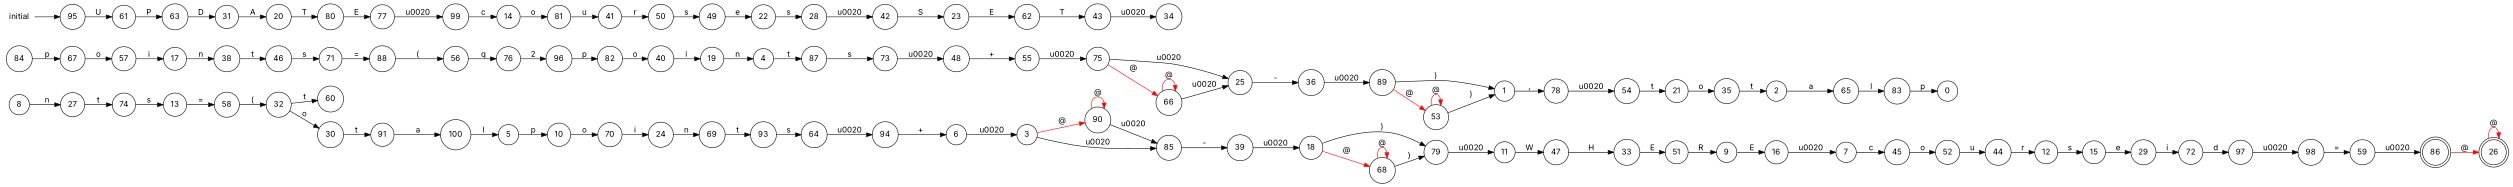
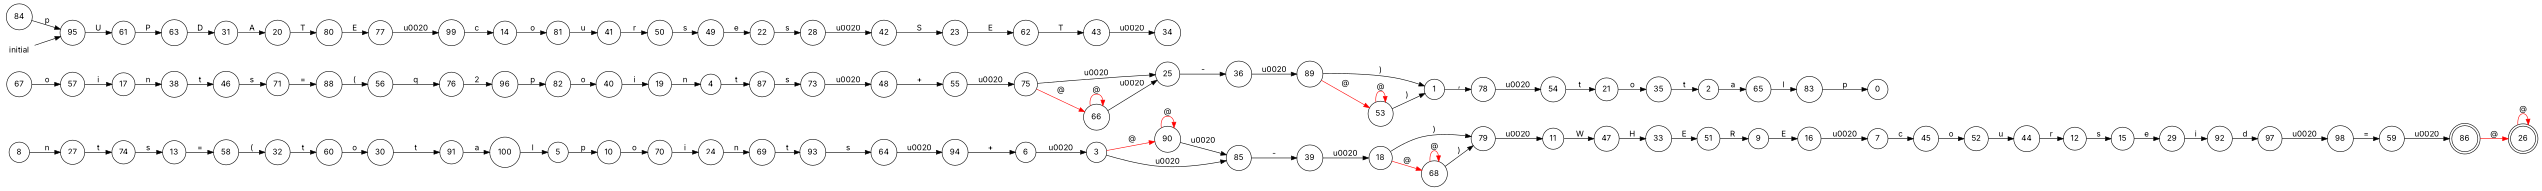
(43, 59) -> (43, 24)
(302, 118) -> (352, 152)
(2191, 152) -> (2220, 139)
